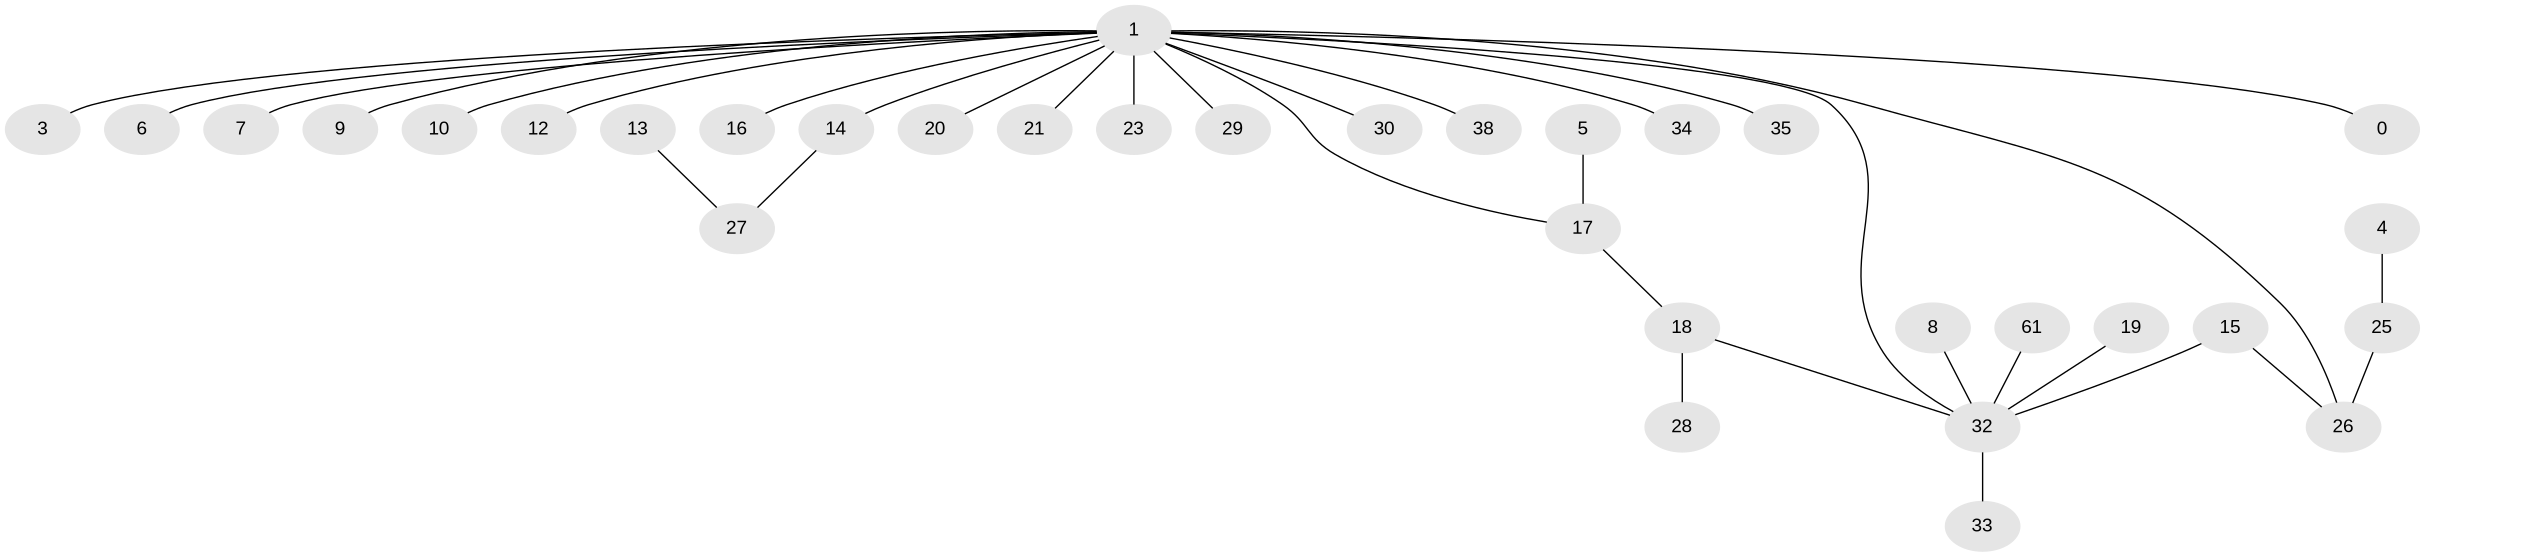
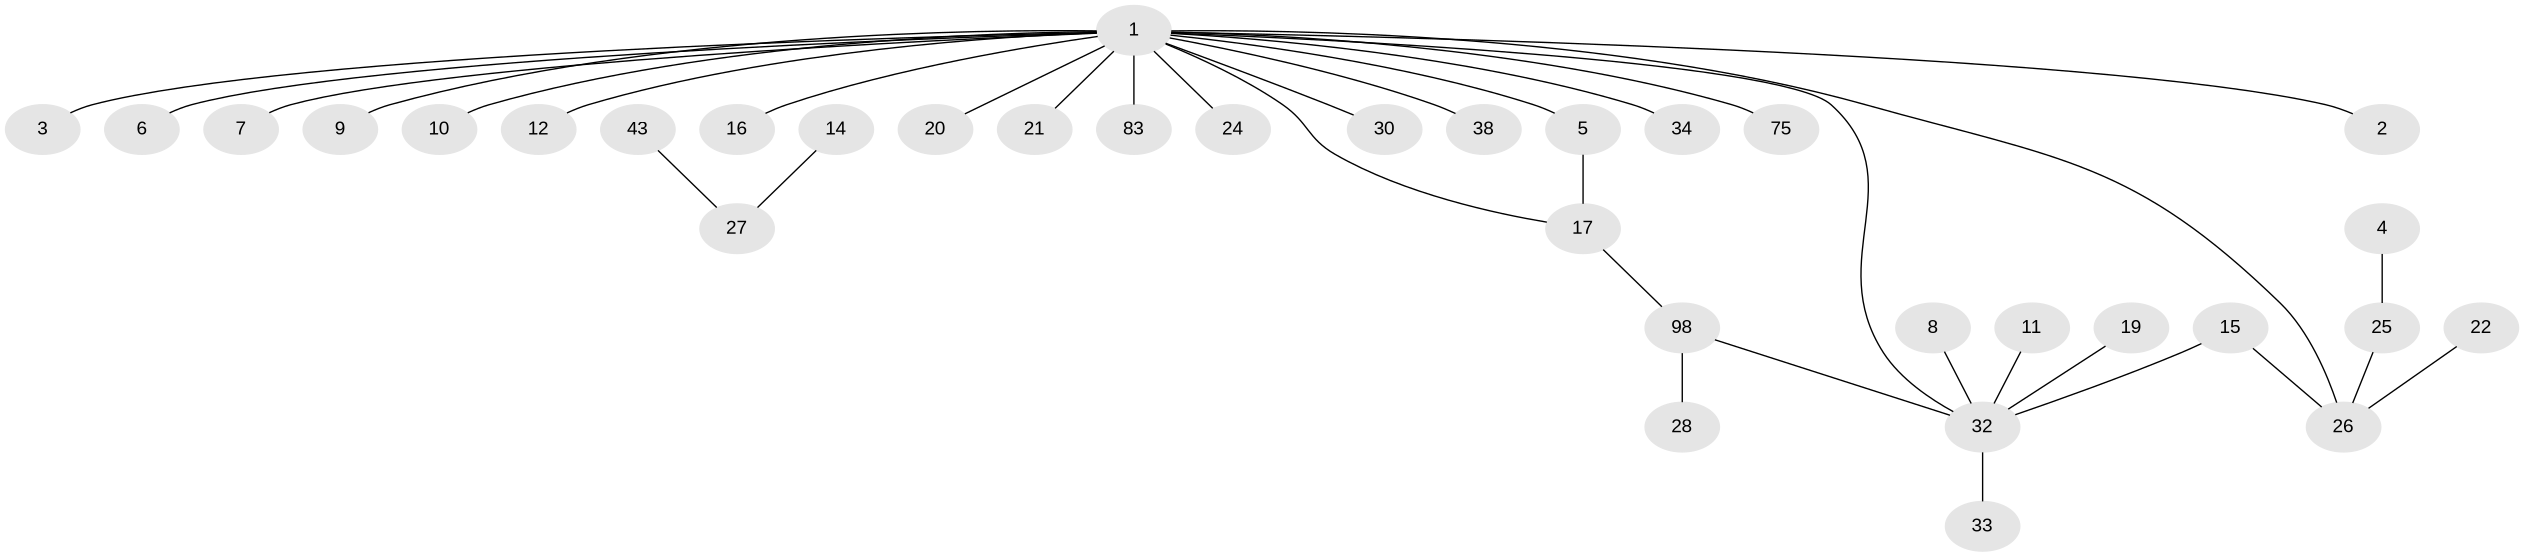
(981, 73) -> (1365, 63)
(638, 130) -> (638, 130)
(1134, 130) -> (1134, 130)
(1233, 130) -> (1233, 130)
(1781, 130) -> (1781, 130)
(2382, 130) -> (2382, 130)
(1682, 328) -> (1682, 328)
(2032, 328) -> (2032, 328)
none -> (2481, 328)
